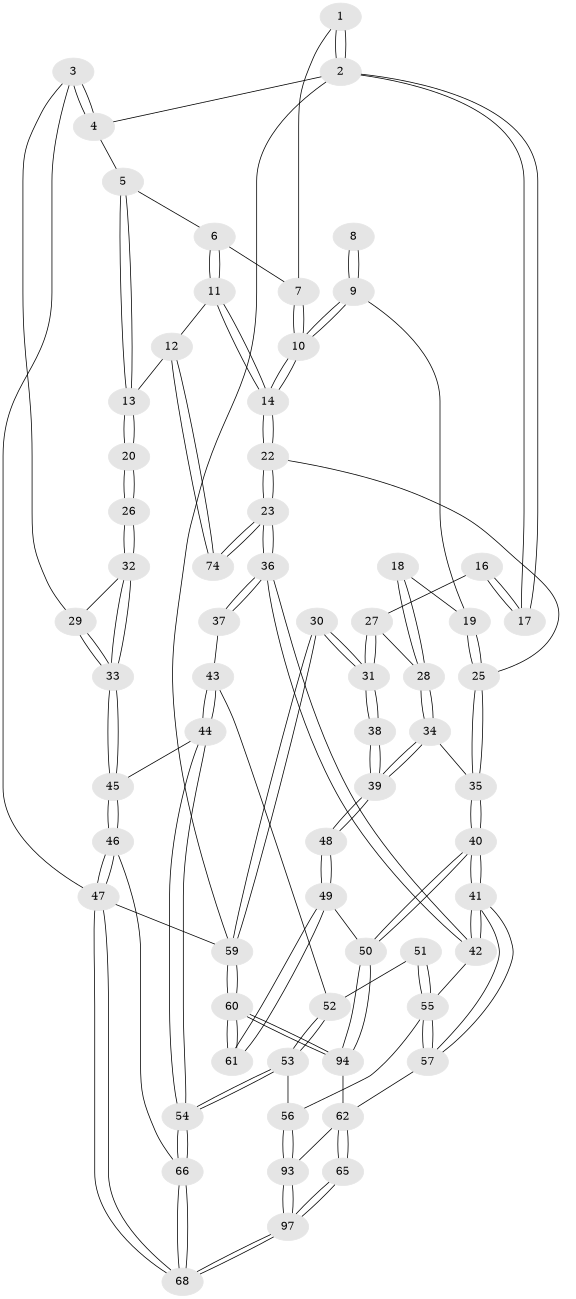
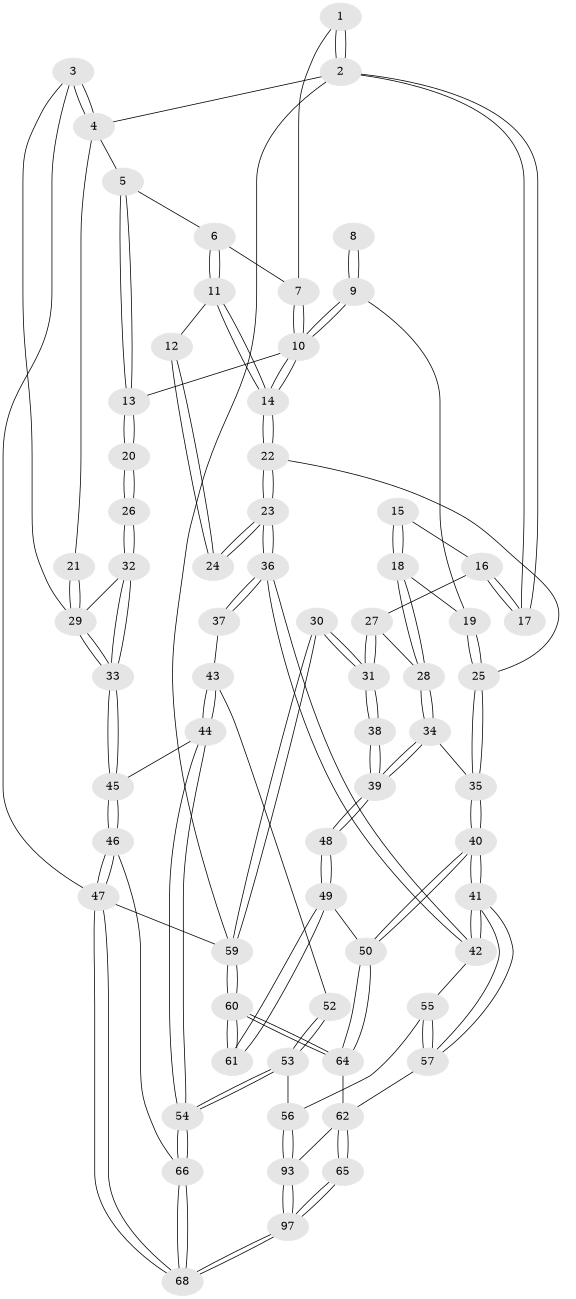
(150, 374) -> (214, 374)
none -> (398, 512)
none -> (74, 567)
(213, 567) -> (213, 567)
(421, 952) -> none
(343, 1062) -> (343, 1062)
